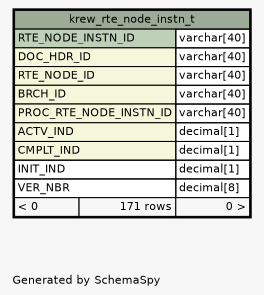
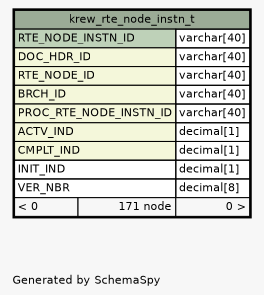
(146, 206) -> (146, 206)
